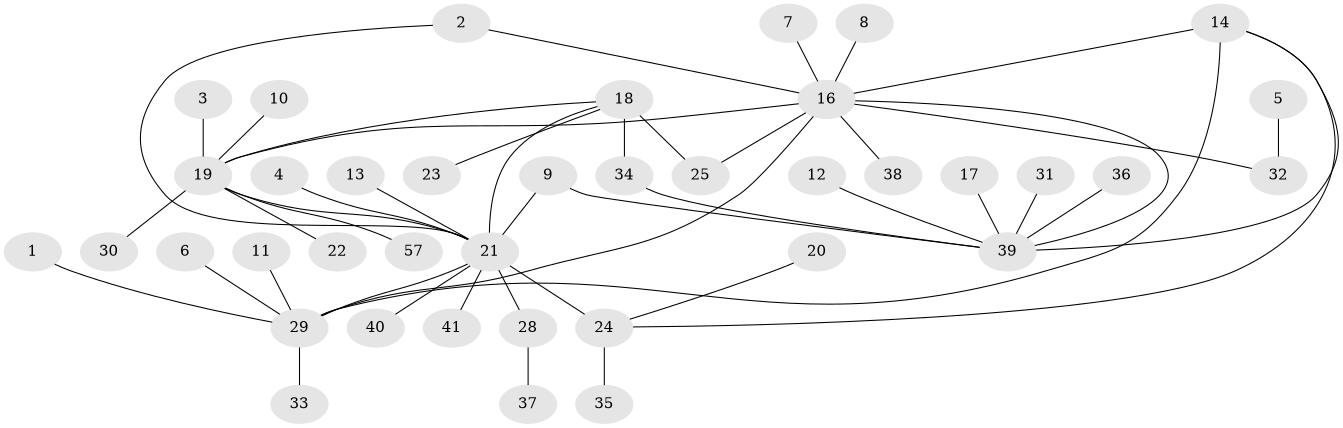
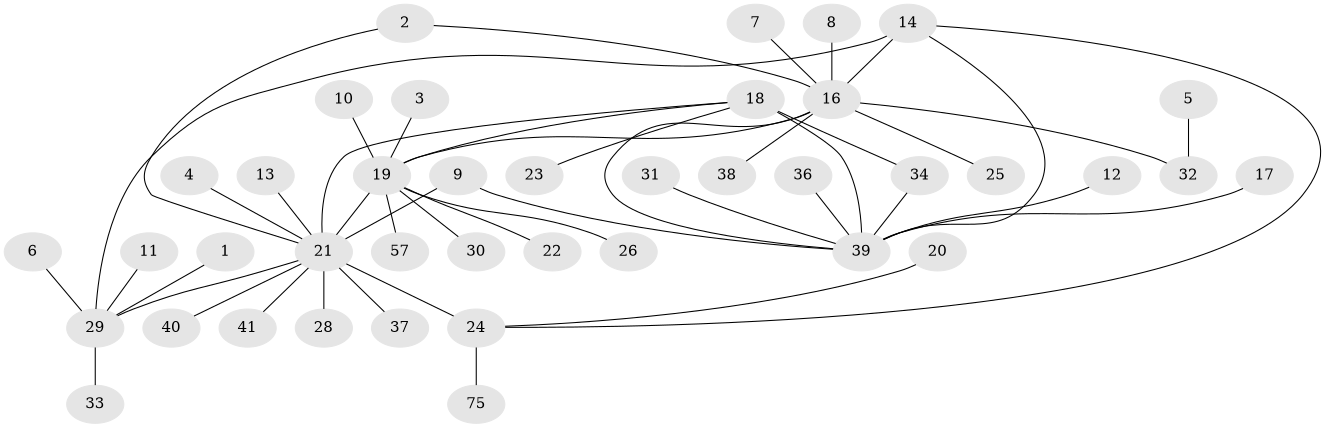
(662, 137) -> (842, 157)
none -> (629, 252)
(587, 256) -> none
(528, 366) -> (362, 290)
(604, 404) -> (476, 404)
